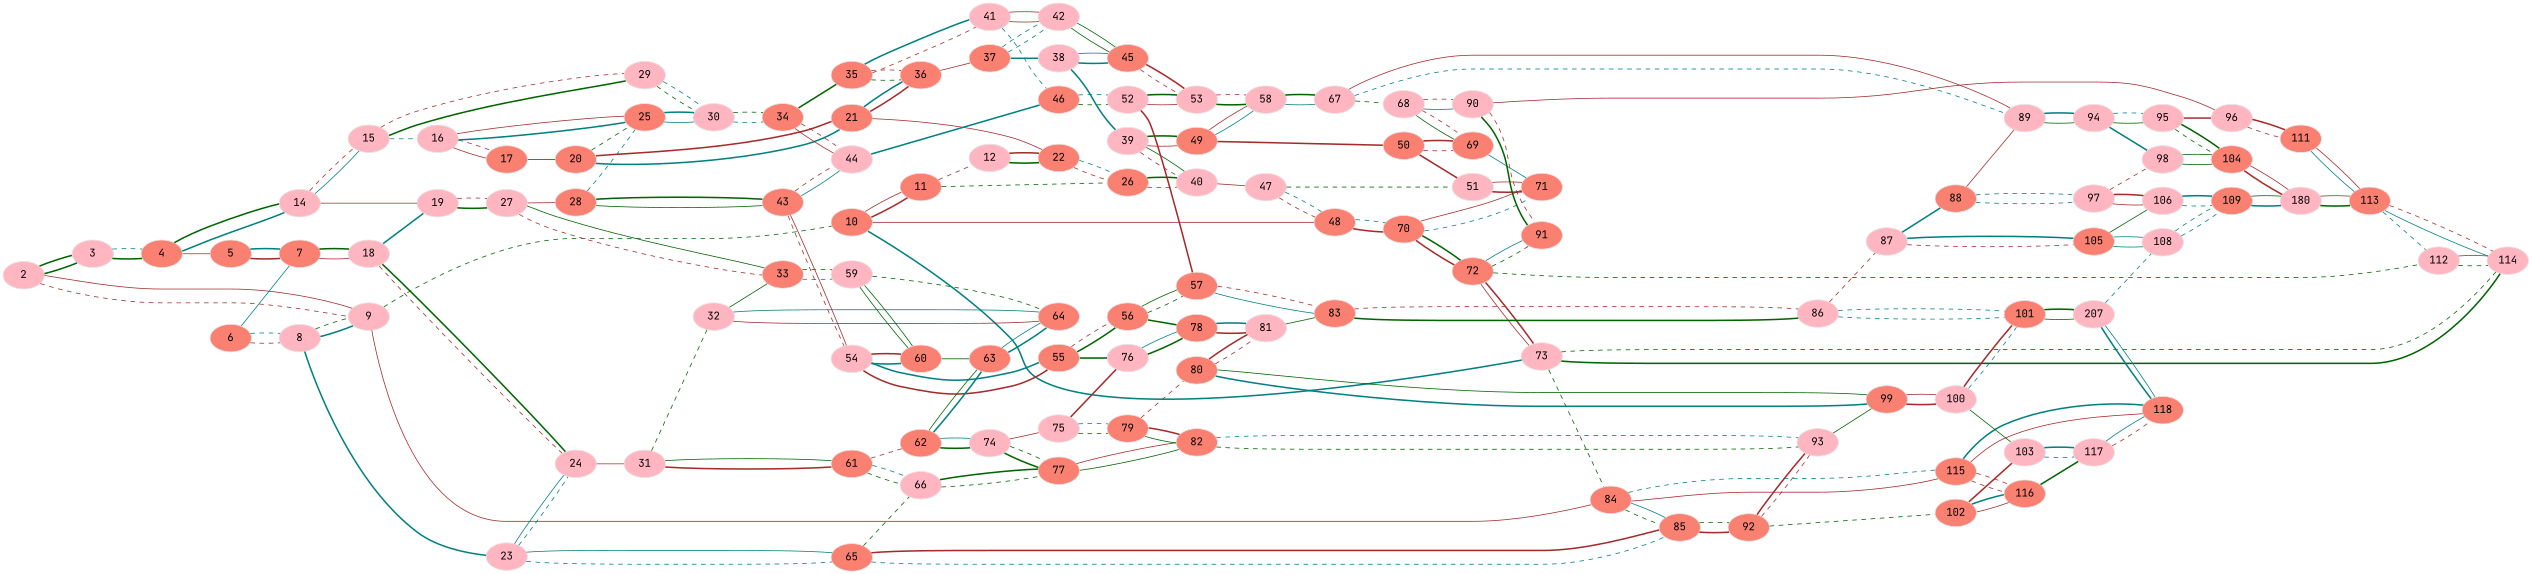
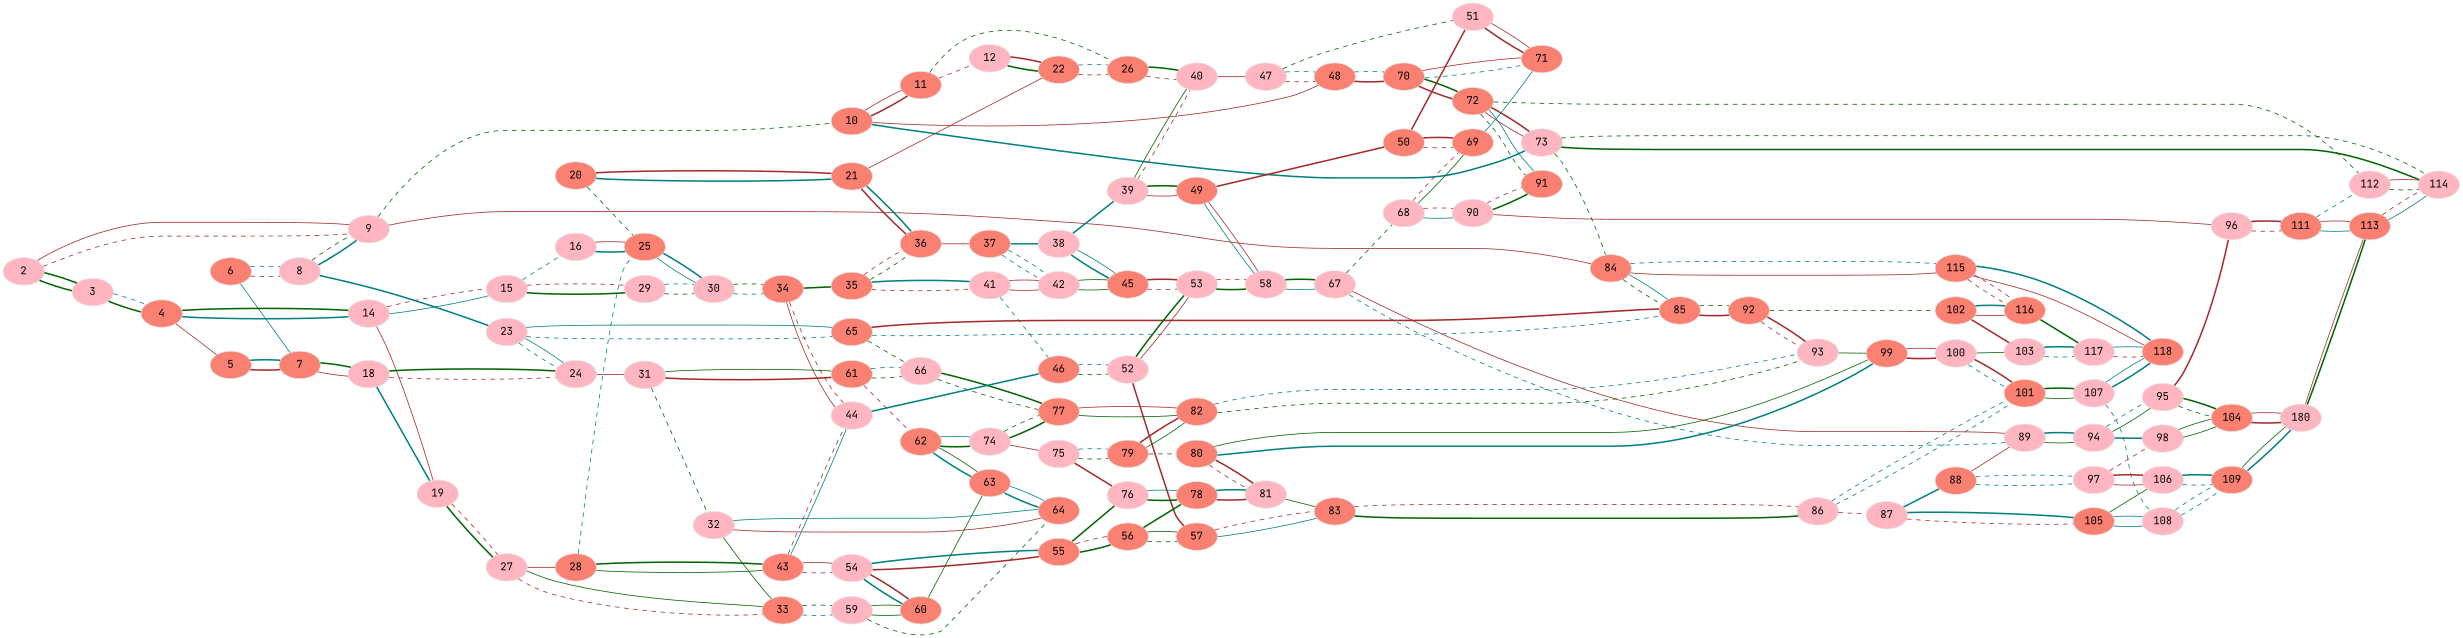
(507, 159) -> none
(2404, 231) -> (2335, 205)
(2094, 314) -> (2094, 393)
